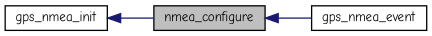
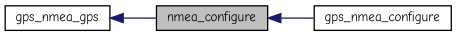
(56, 18) -> (58, 18)
(369, 18) -> (383, 18)
